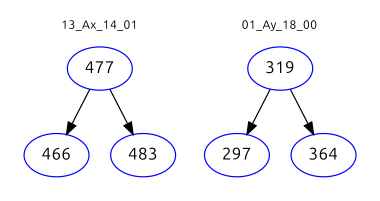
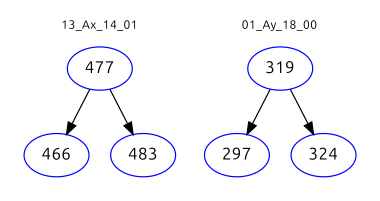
(324, 155) -> (324, 155)
